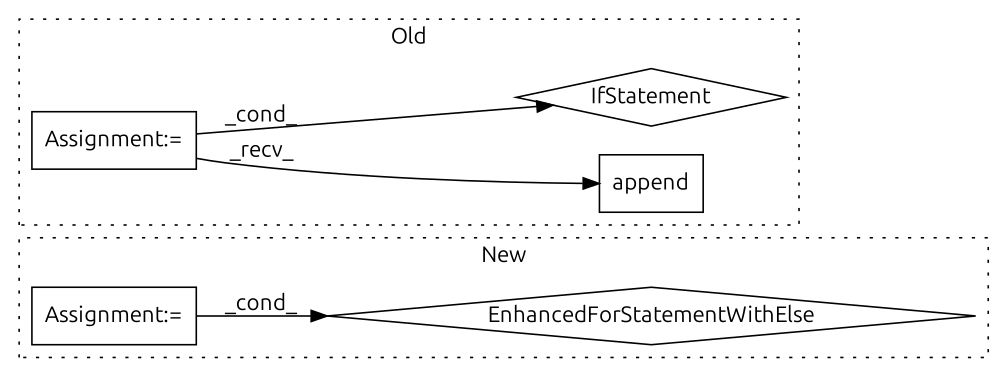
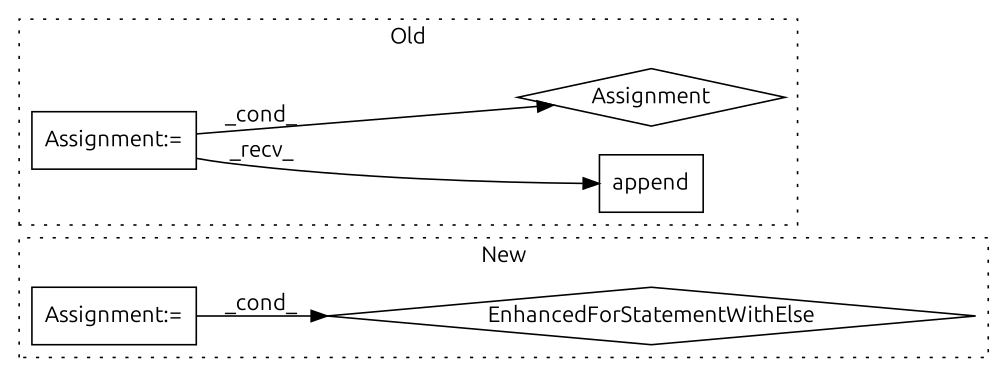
(651, 97) -> (651, 97)
